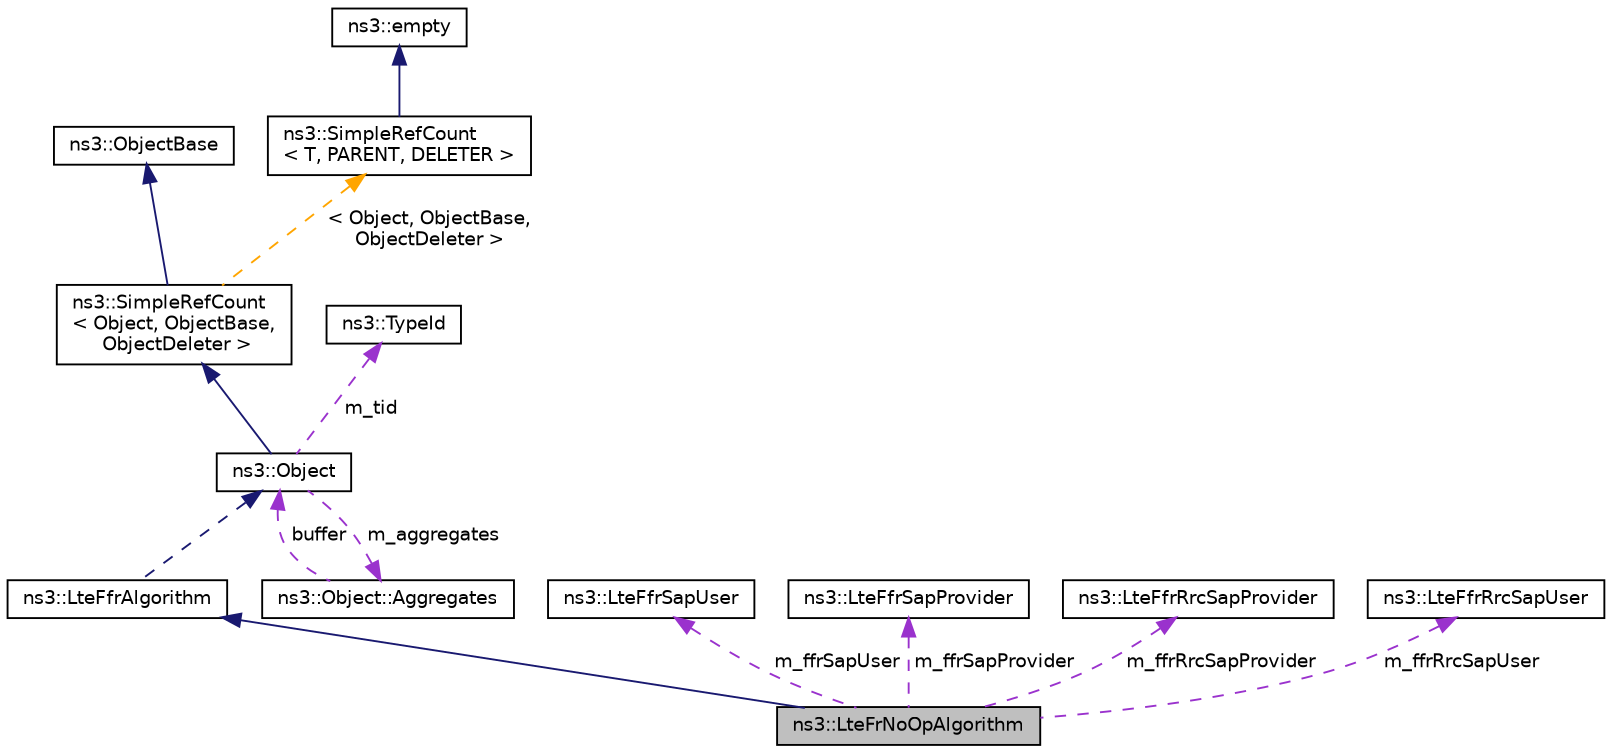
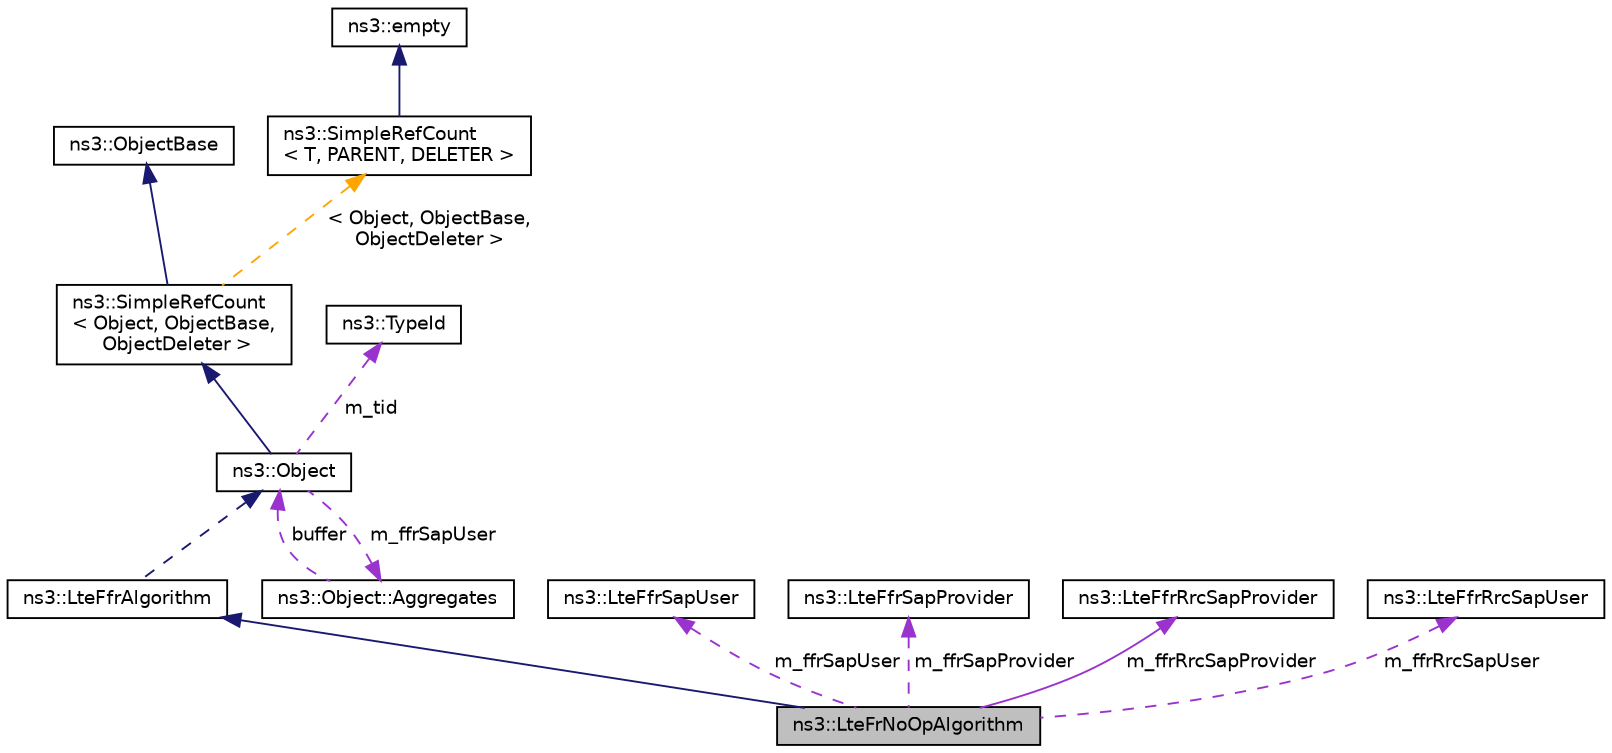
(431, 536) -> (431, 536)
(1074, 677) -> (1074, 677)
